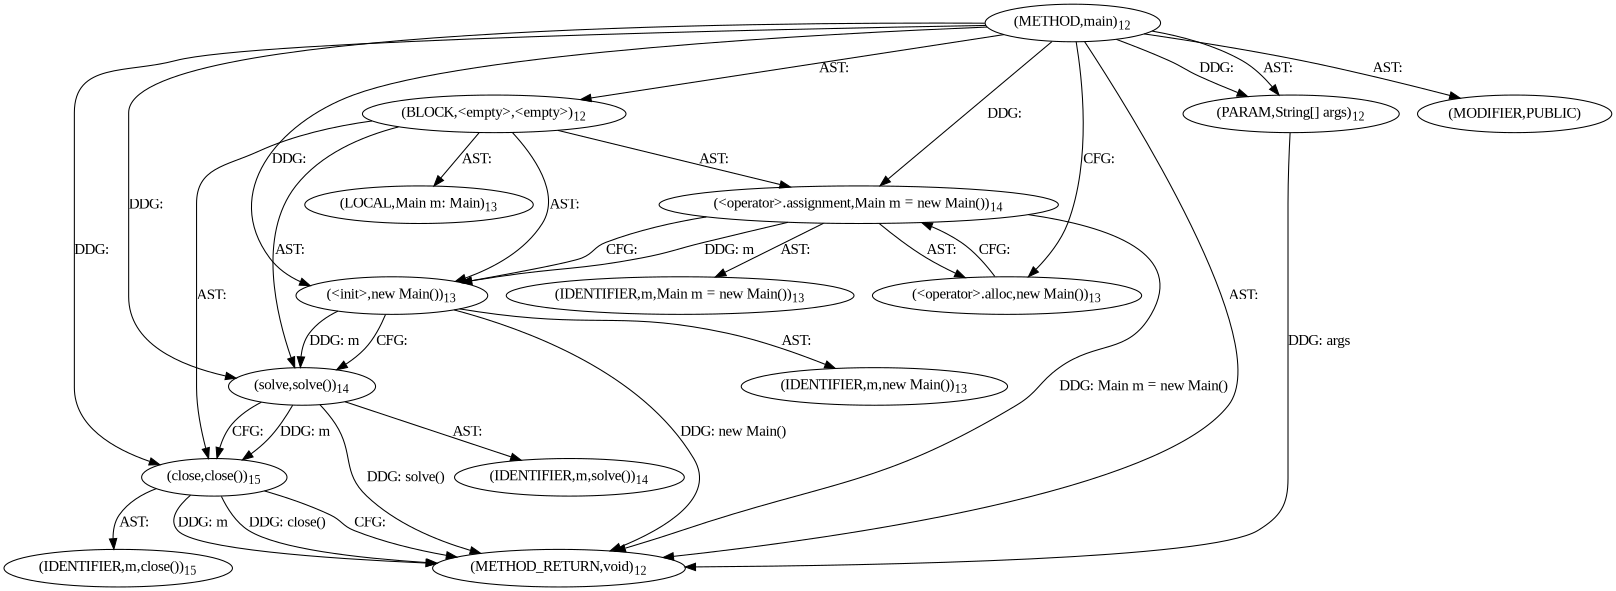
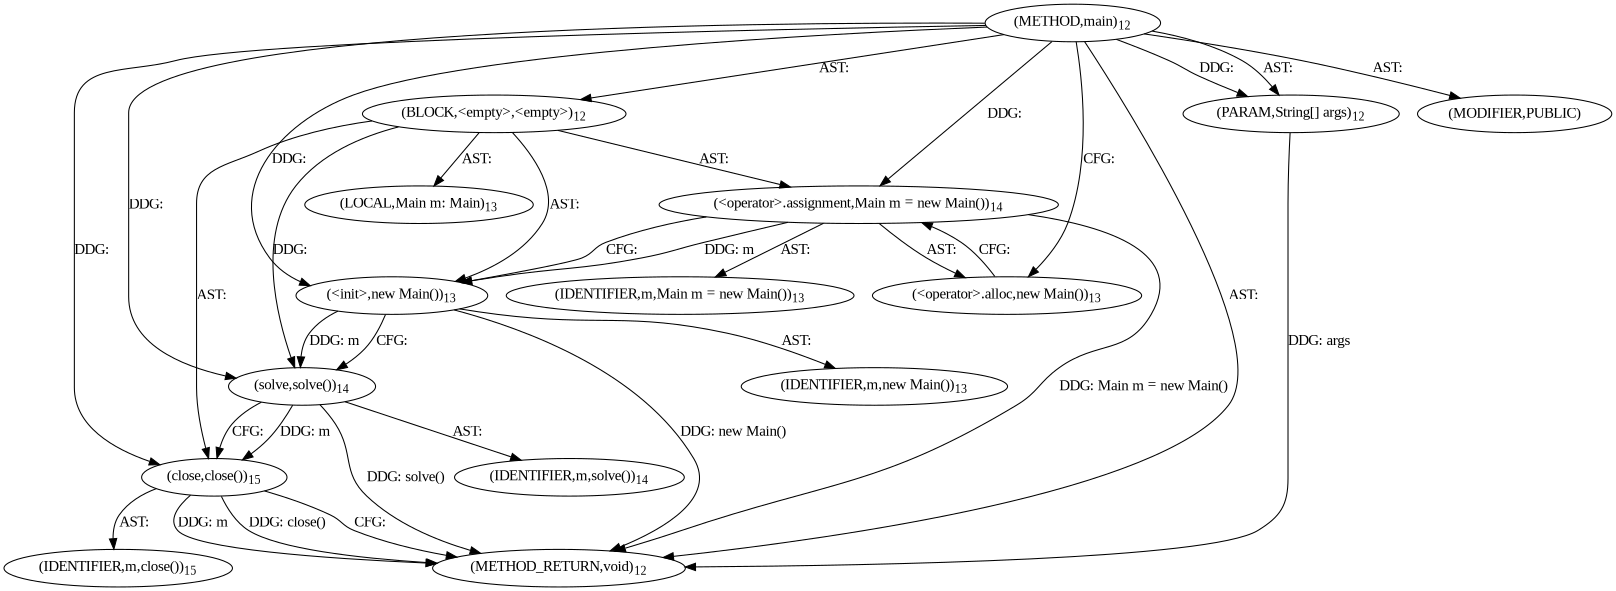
(292, 250) -> (292, 250)
